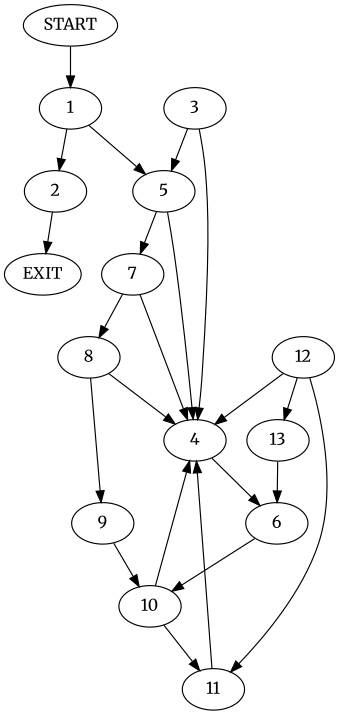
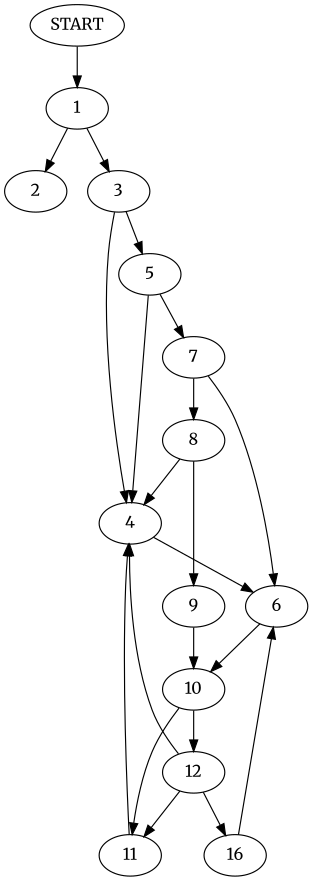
(113, 146) -> (95, 145)
(43, 274) -> none
(162, 352) -> (253, 471)
(278, 440) -> (235, 855)
(171, 529) -> (194, 725)
